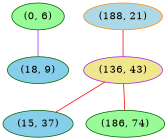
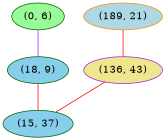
(123, 16) -> (123, 16)
none -> (38, 97)
(125, 124) -> none
